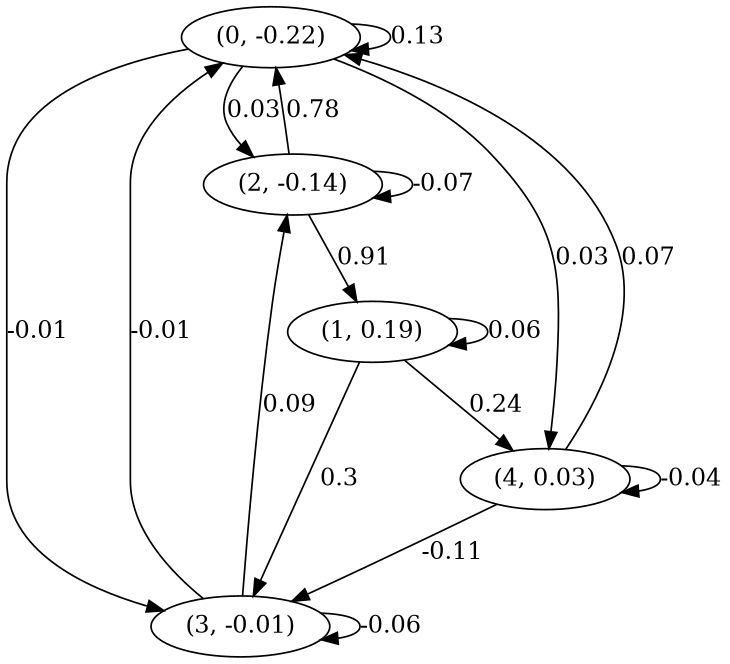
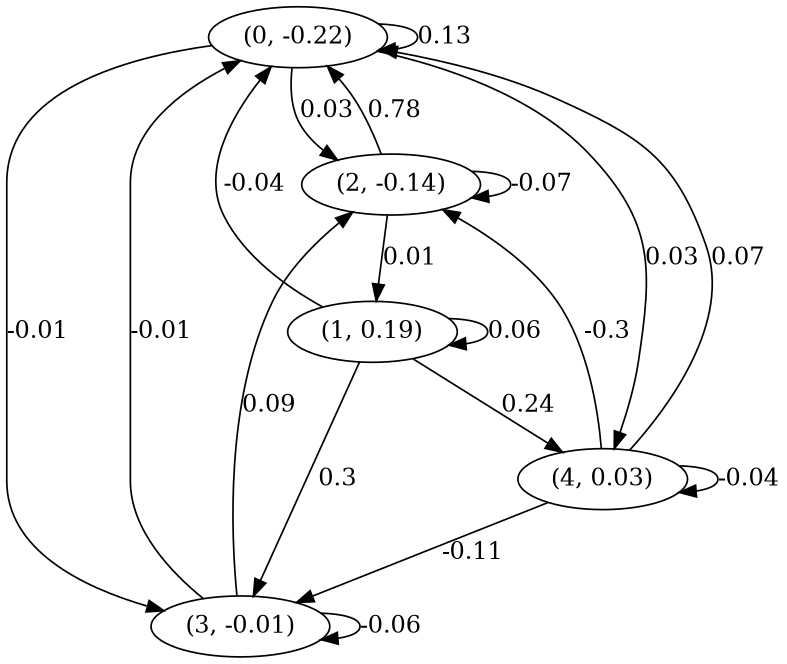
none -> (222, 210)
(364, 258) -> (410, 258)
none -> (563, 312)
